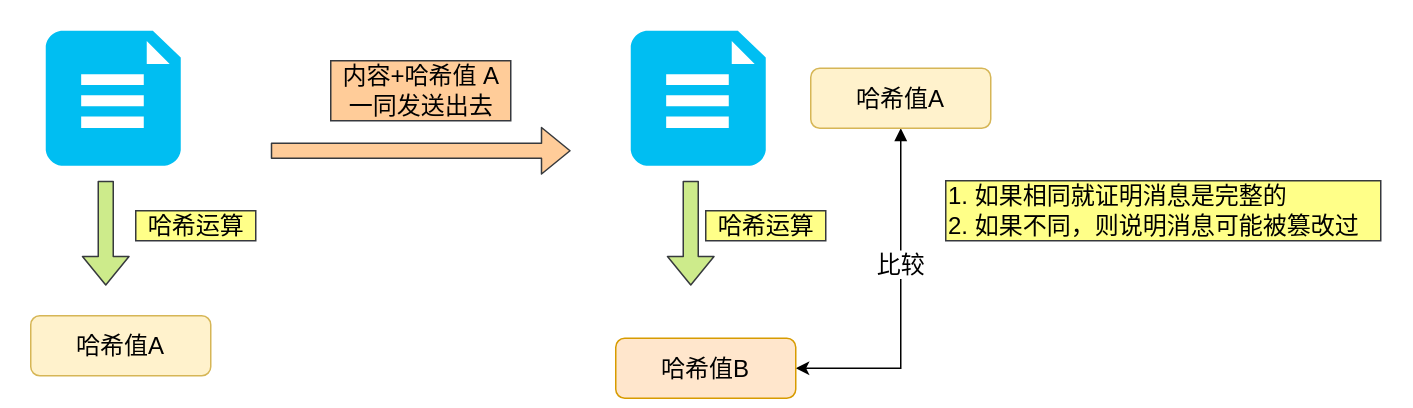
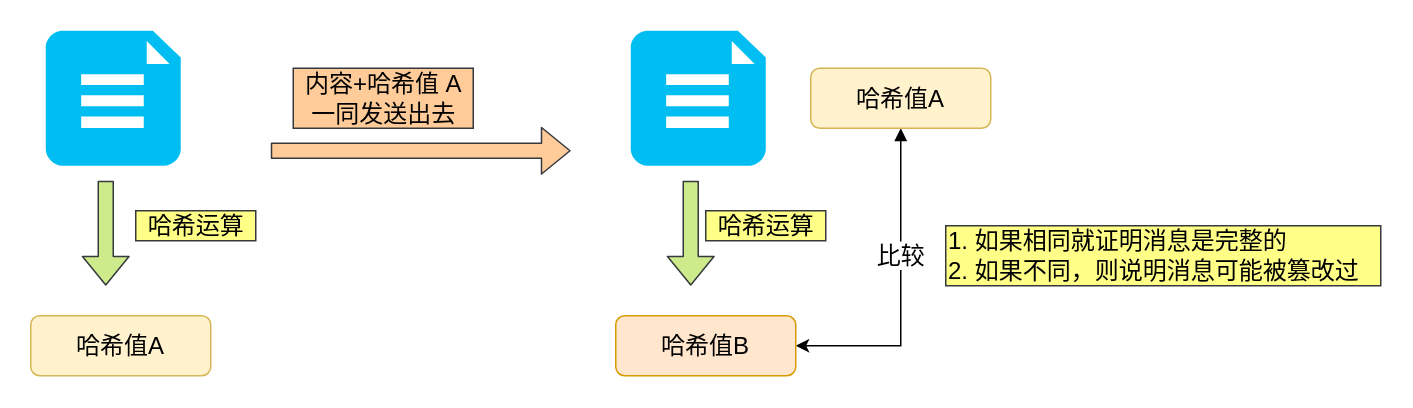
(421, 91) -> (383, 98)
(1163, 211) -> (1163, 256)
(706, 368) -> (706, 346)
